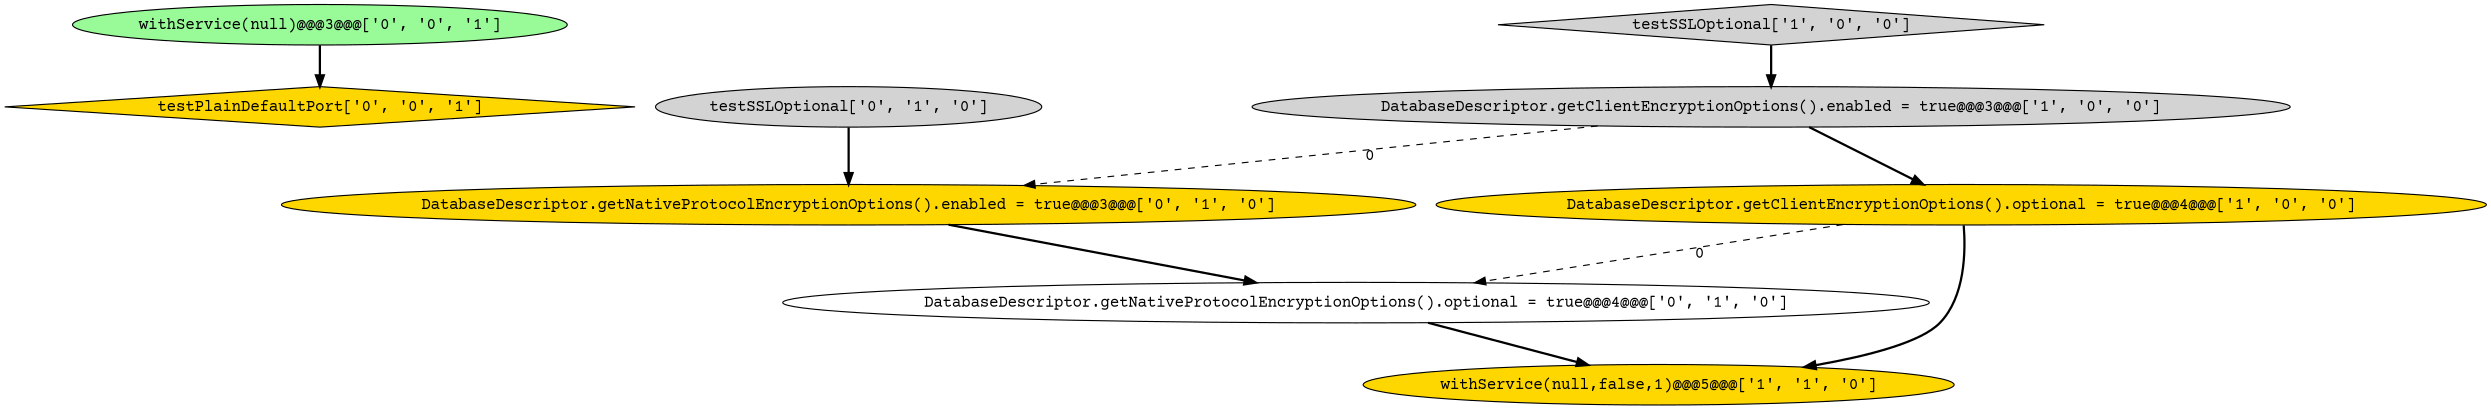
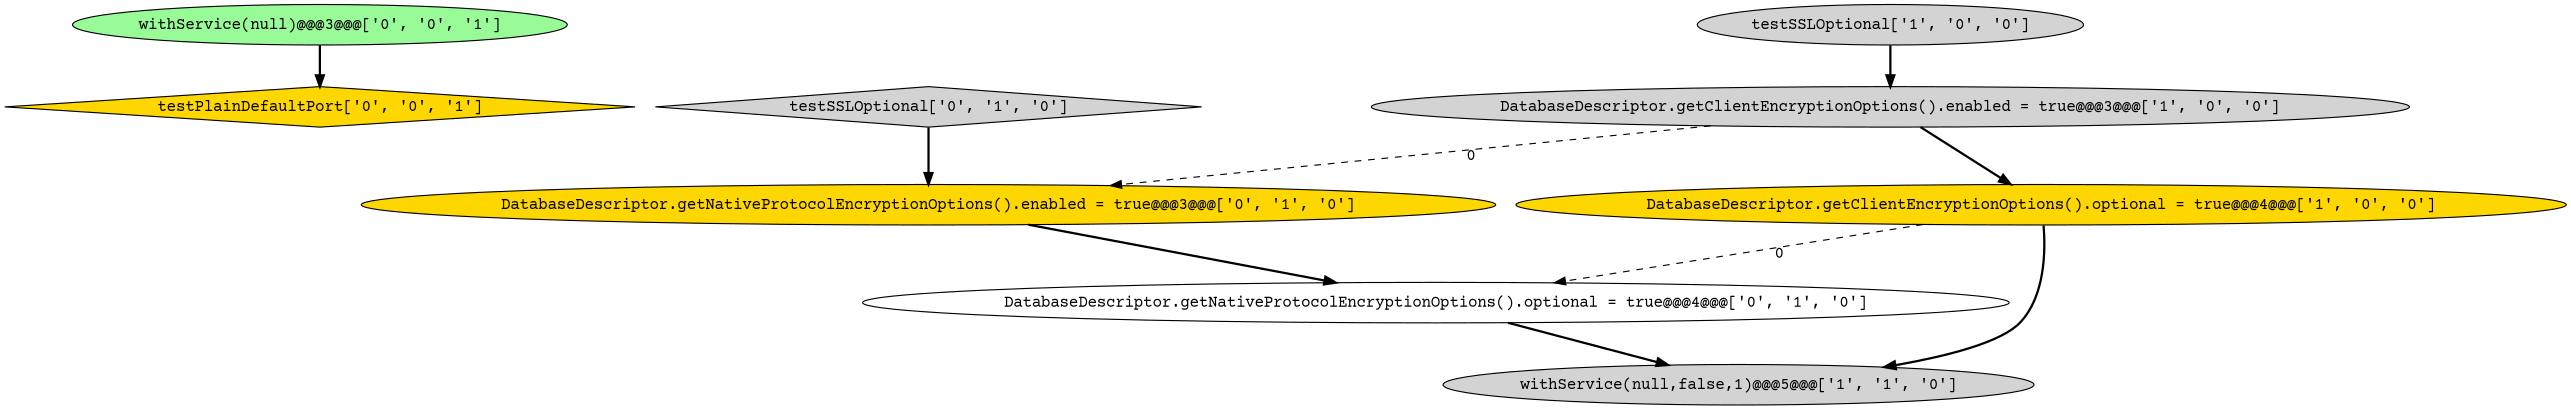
(1771, 25) -> (1890, 25)
(849, 107) -> (929, 107)
(1659, 385) -> (1738, 385)
